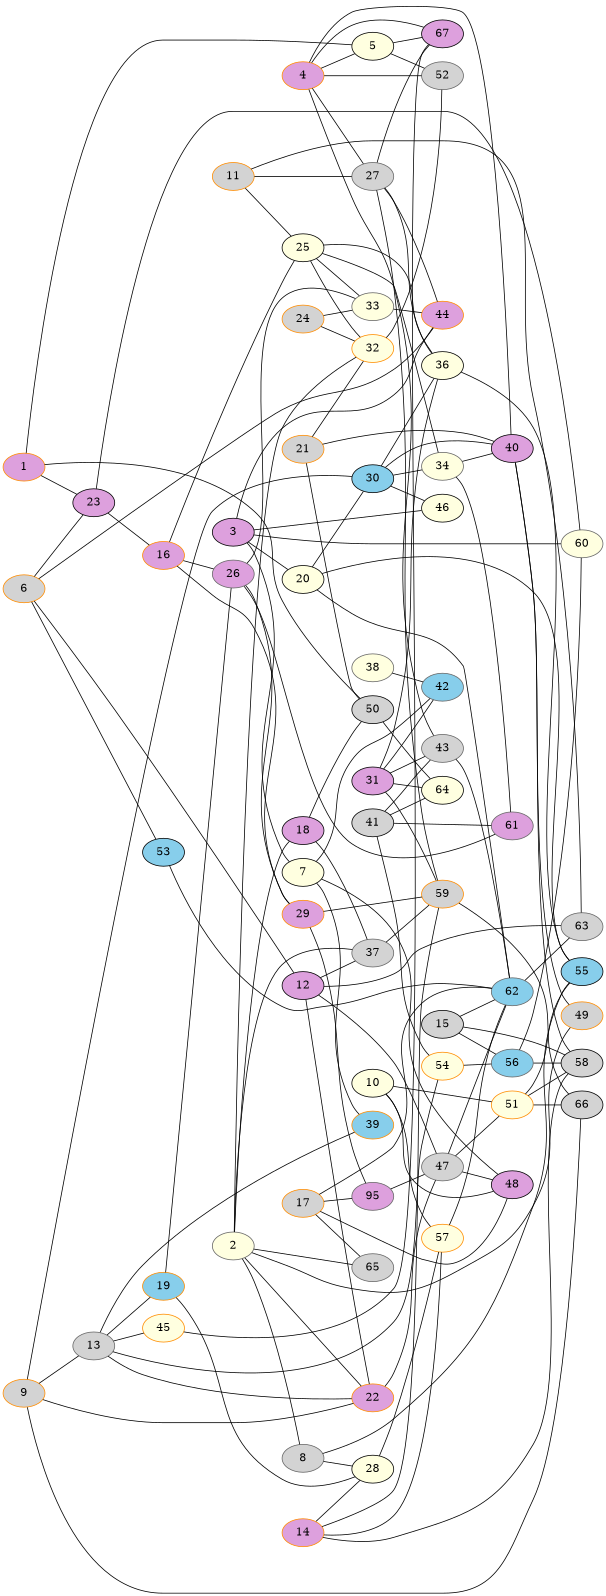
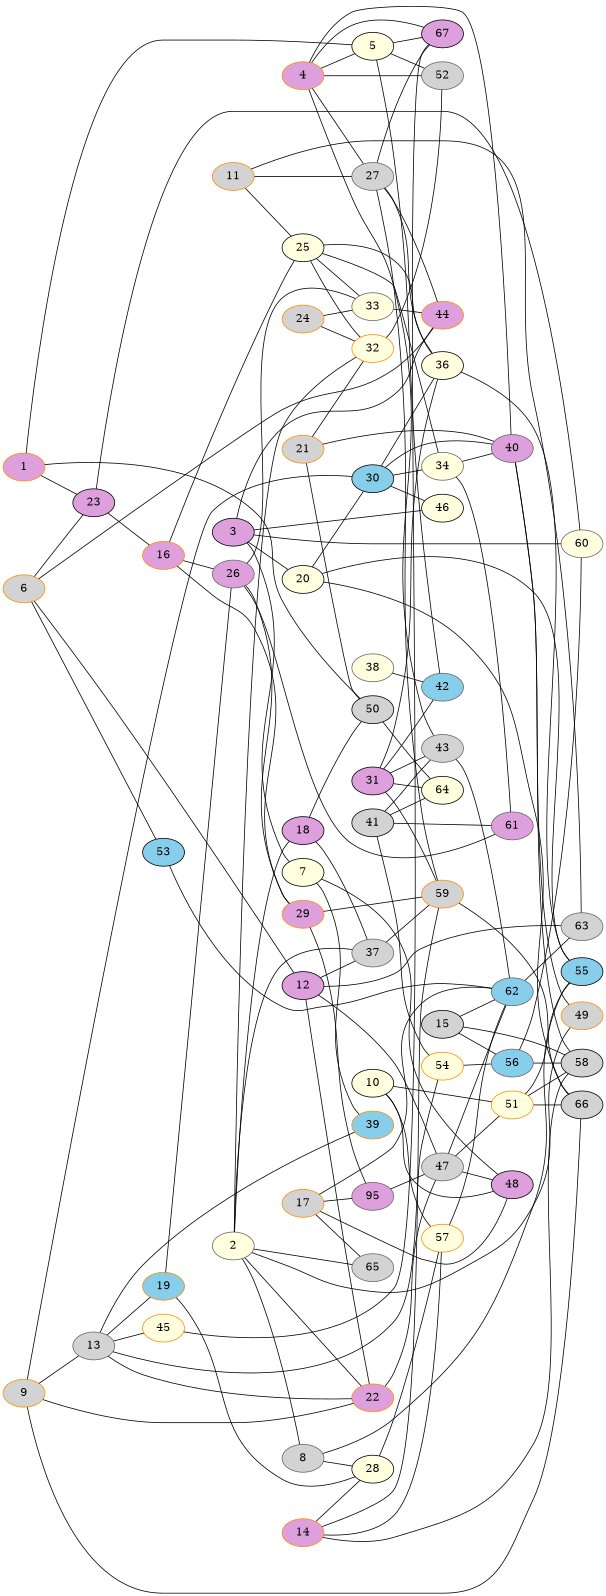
(512, 448) -> (512, 448)
(475, 739) -> (529, 786)
(349, 764) -> (419, 505)
